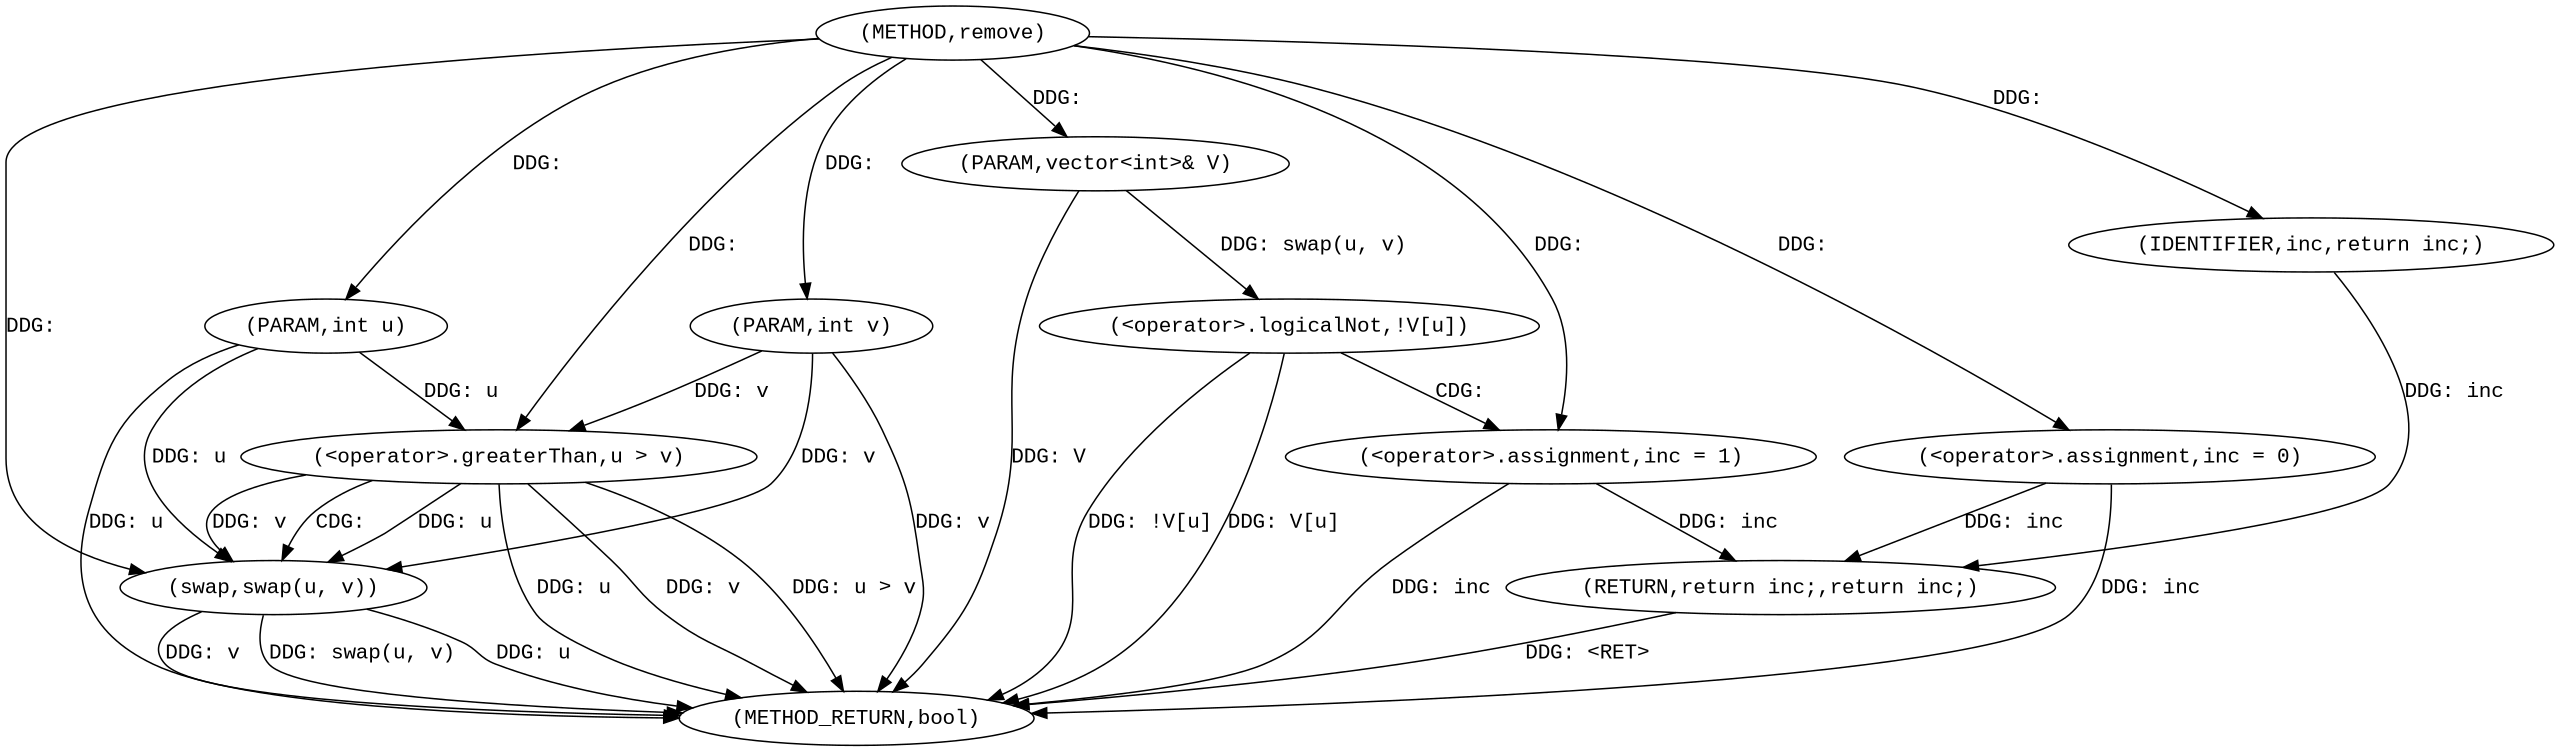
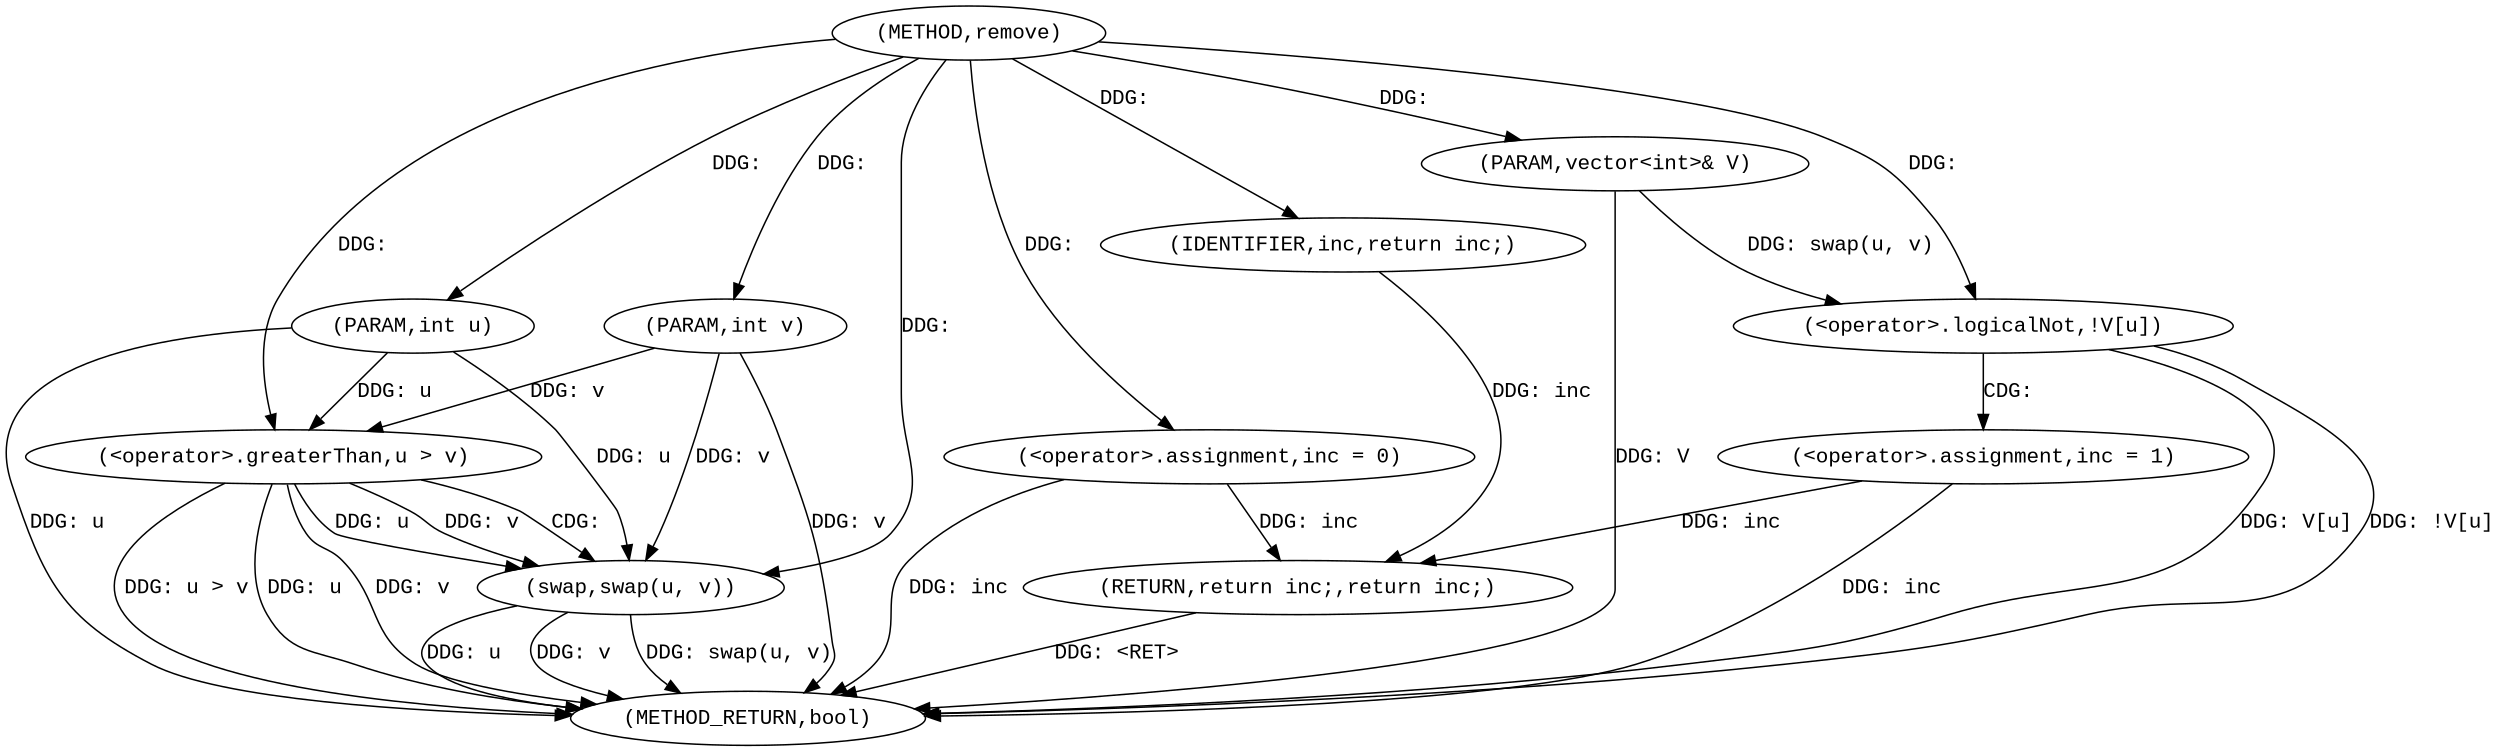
(1395, 147) -> (1570, 85)
